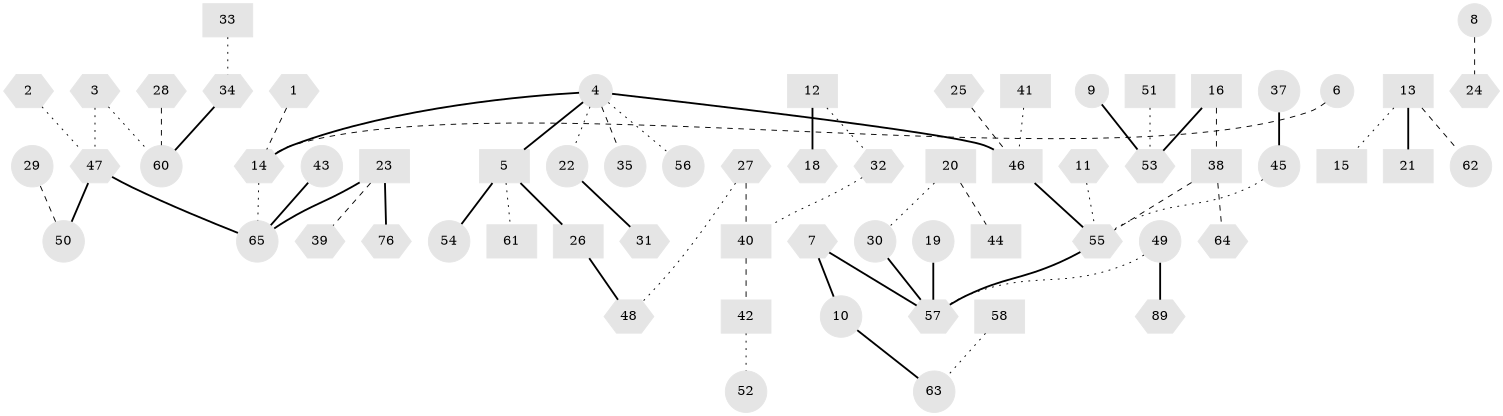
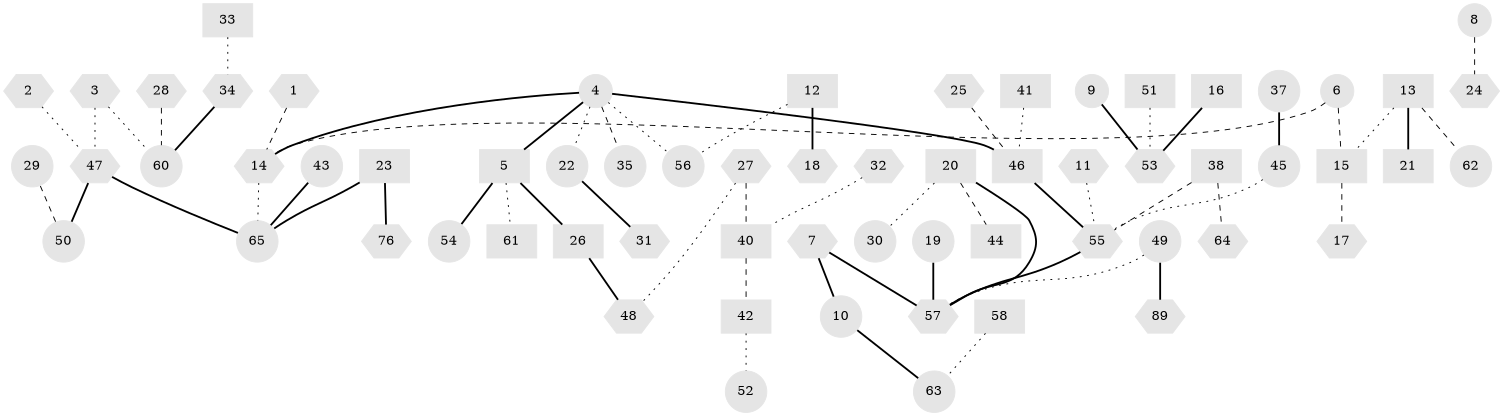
(1216, 125) -> none
none -> (1340, 129)
(856, 140) -> (752, 123)
(320, 241) -> none
none -> (1342, 241)
(904, 279) -> (1033, 254)
